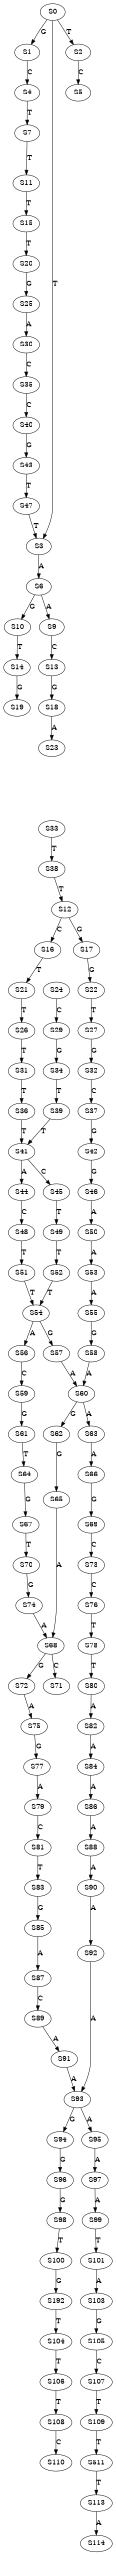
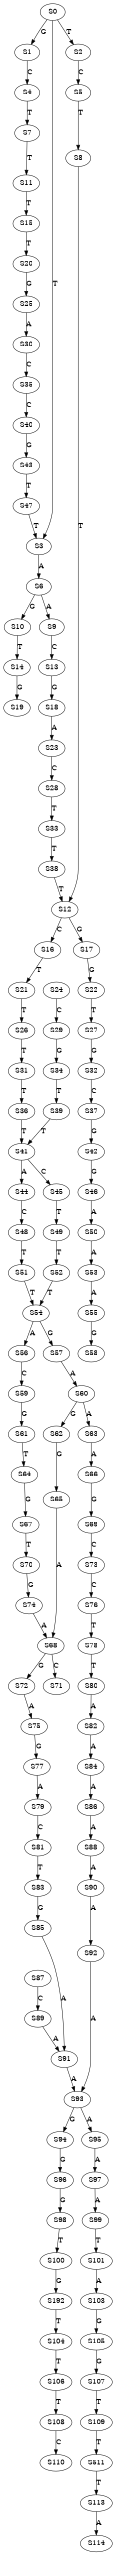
none -> (78, 158)
none -> (52, 789)
(87, 1372) -> none
(38, 1951) -> (59, 1990)
(99, 2362) -> (99, 2362)
